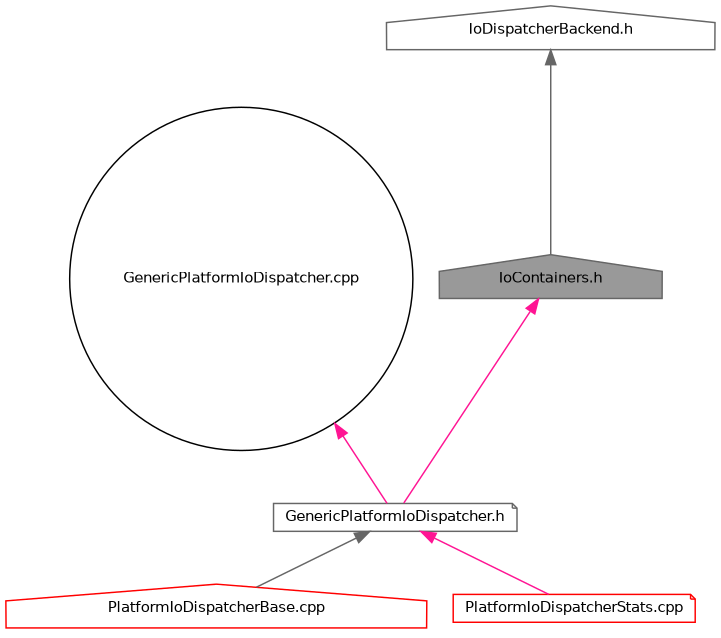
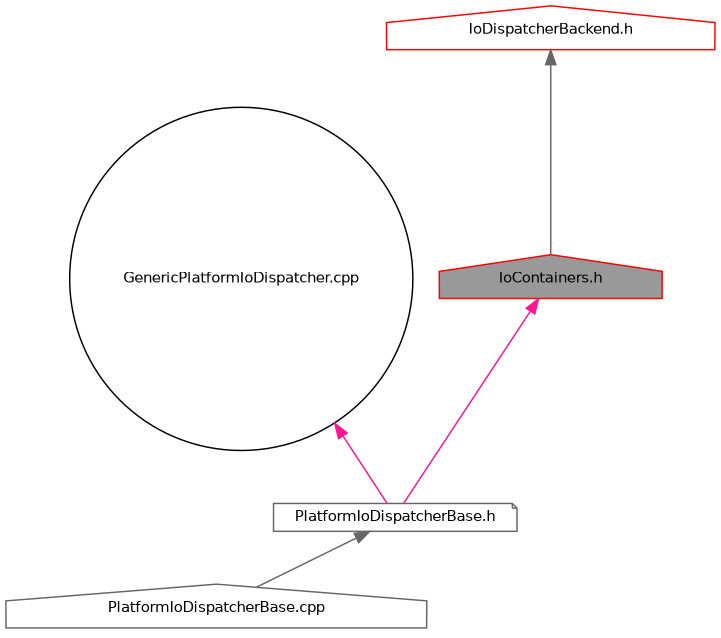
(551, 30) -> (551, 30)
(551, 279) -> (551, 279)
(395, 517) -> (395, 517)
(216, 608) -> (216, 608)
(574, 608) -> none
